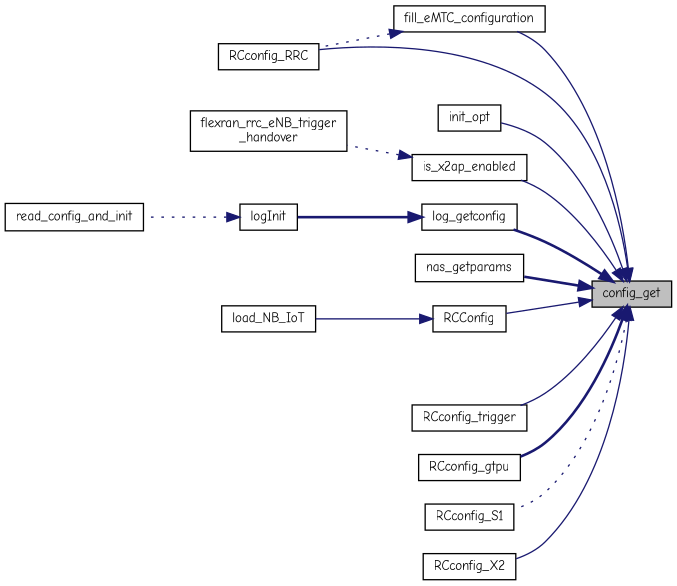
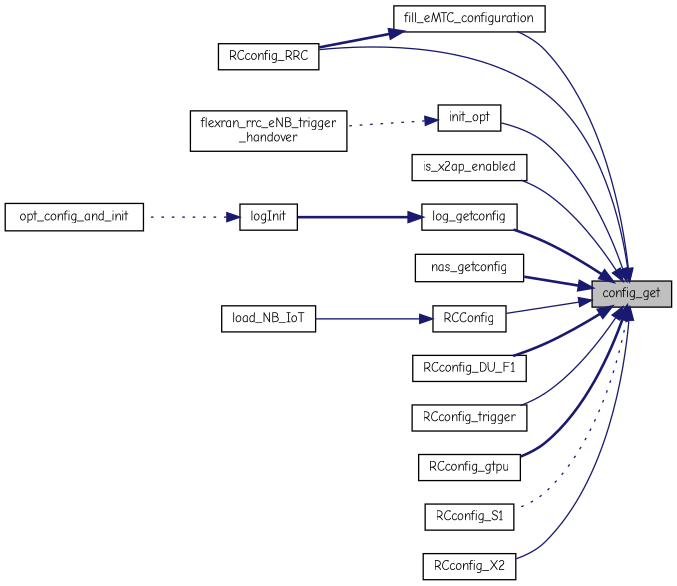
(361, 39) -> (361, 39)
(373, 150) -> (386, 123)
(74, 217) -> (74, 217)
(470, 268) -> (470, 268)
none -> (470, 368)
